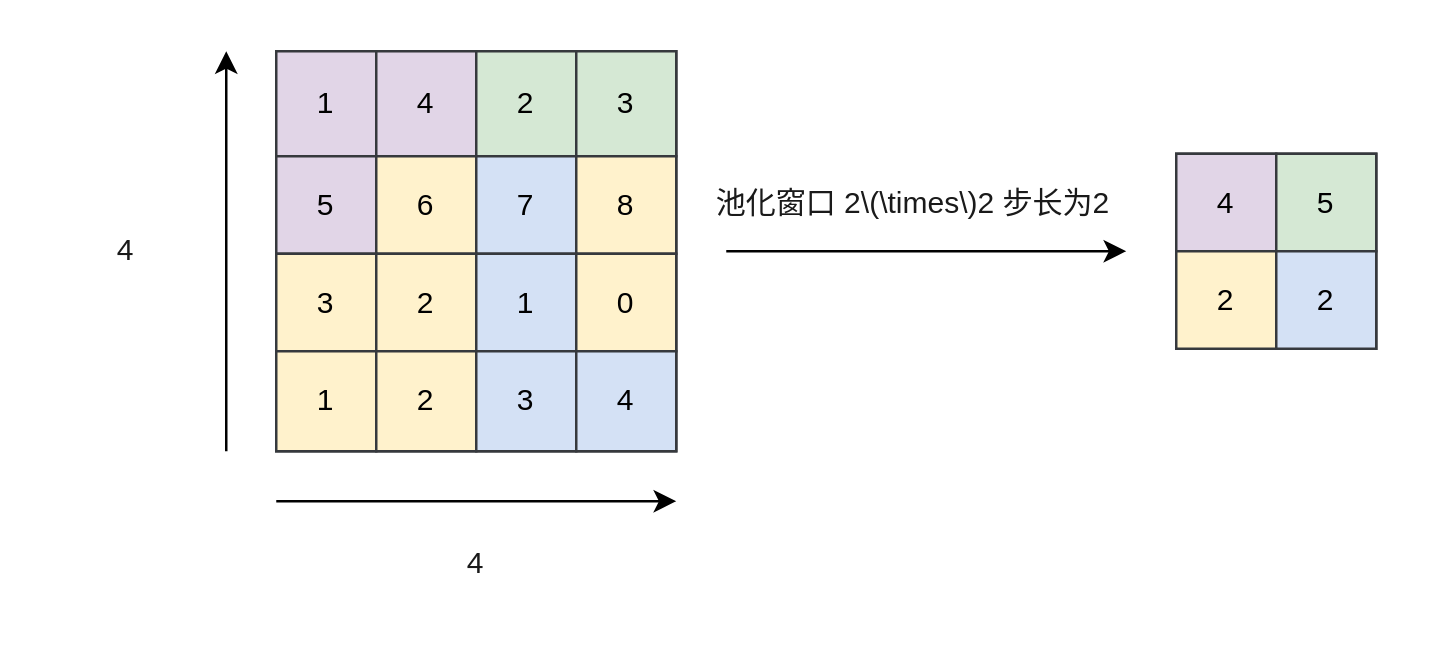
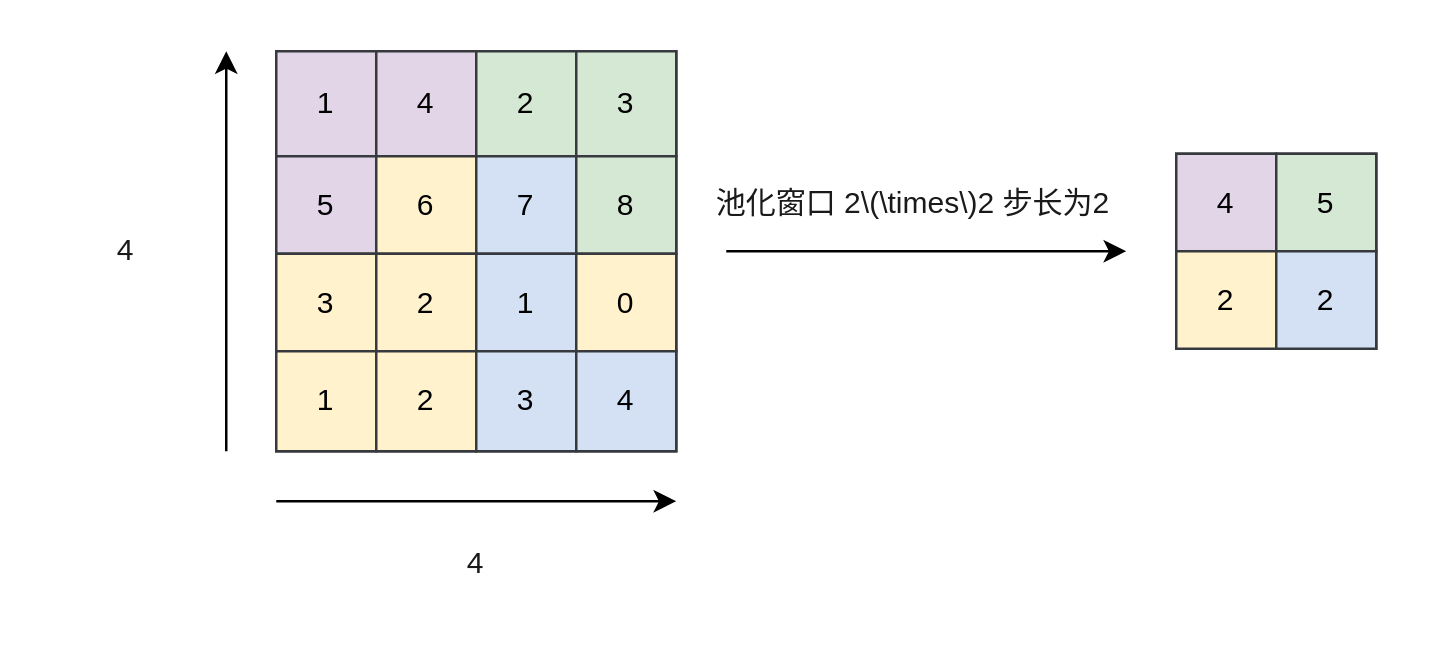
(626, 205) -> (626, 205)
